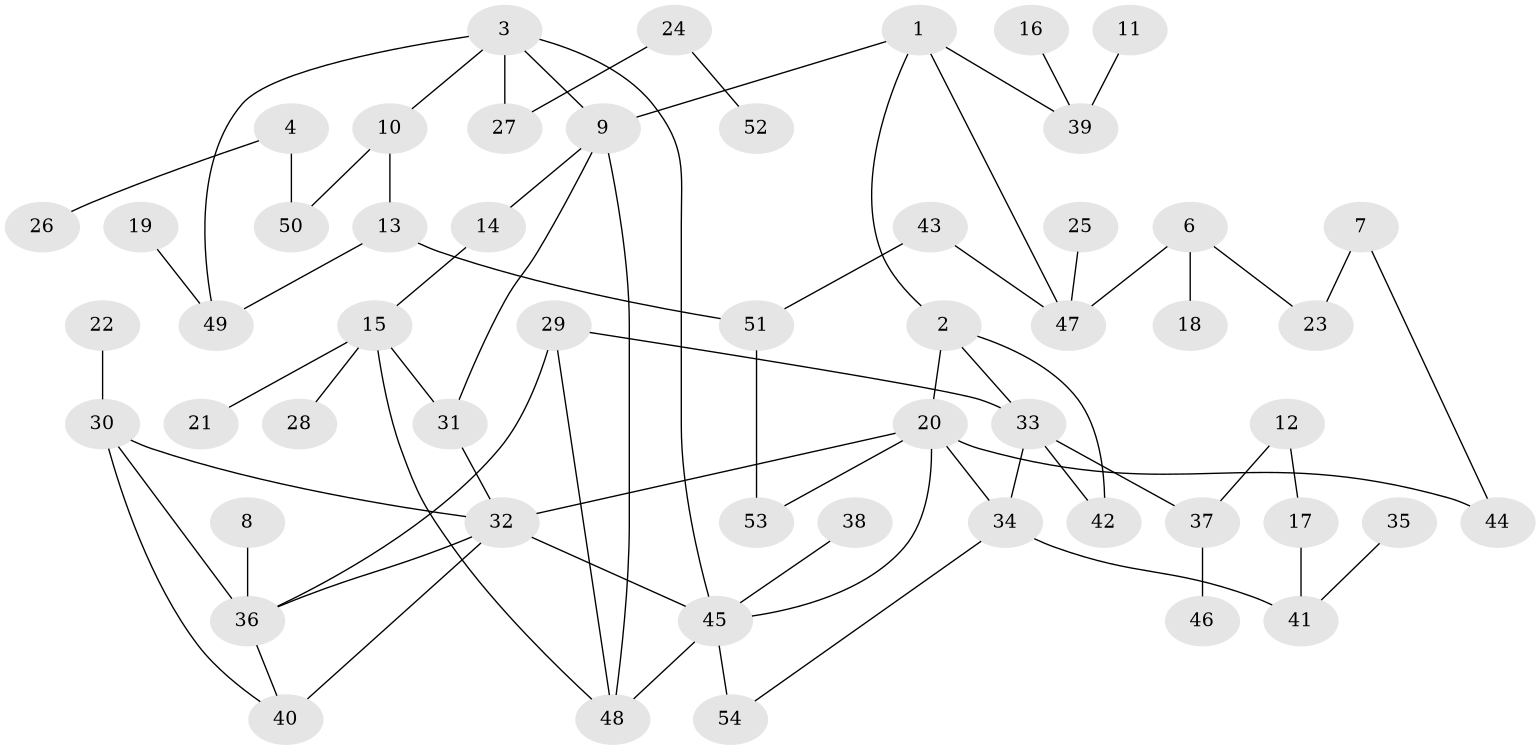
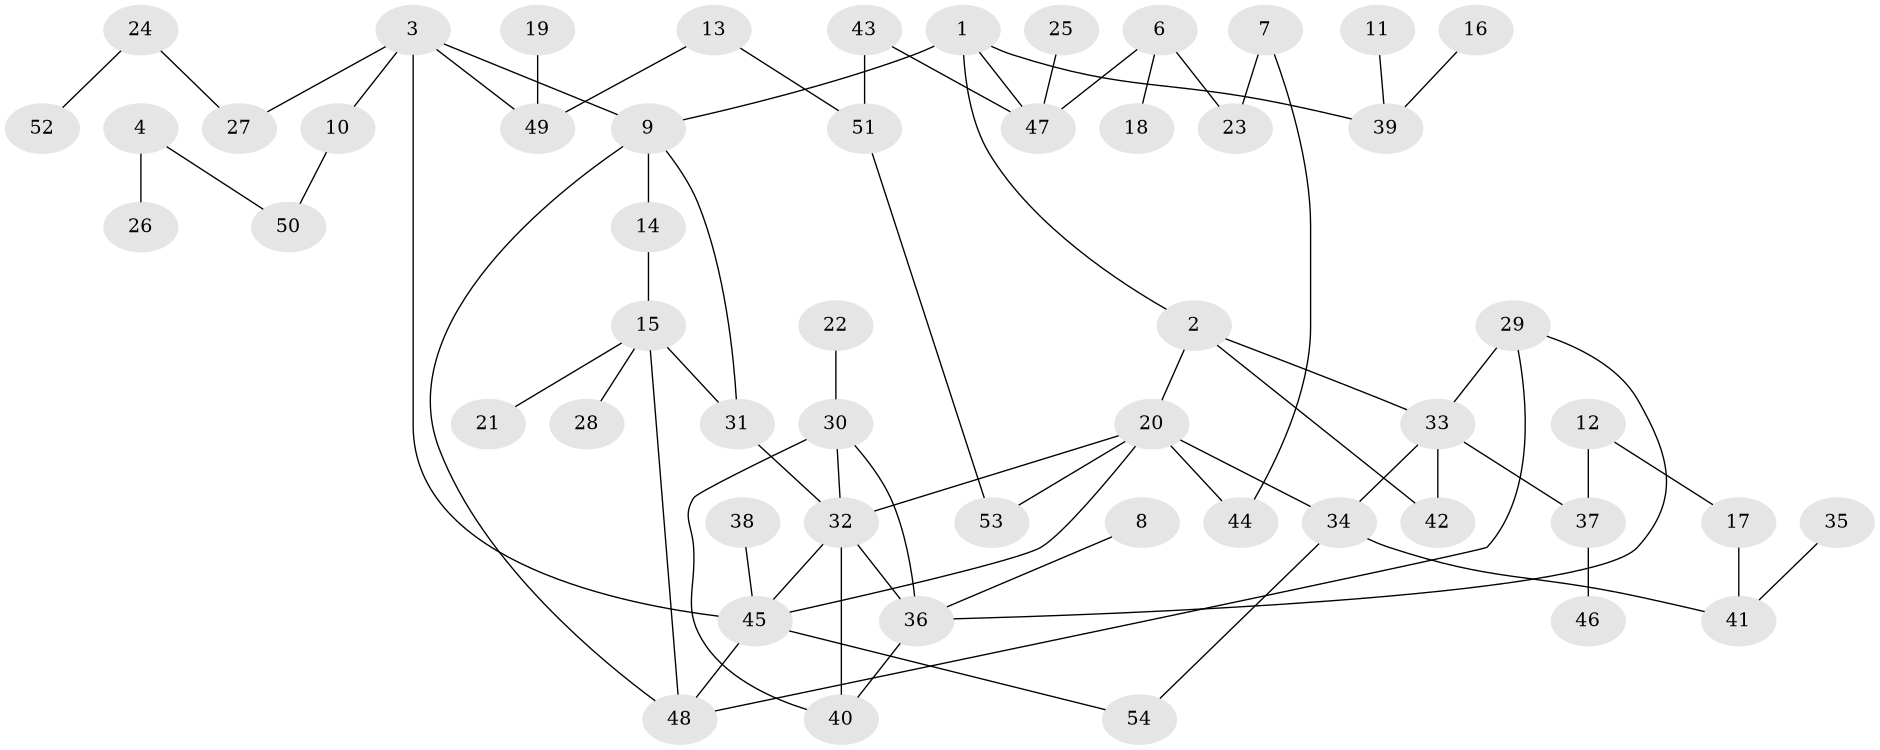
(390, 178) -> none
